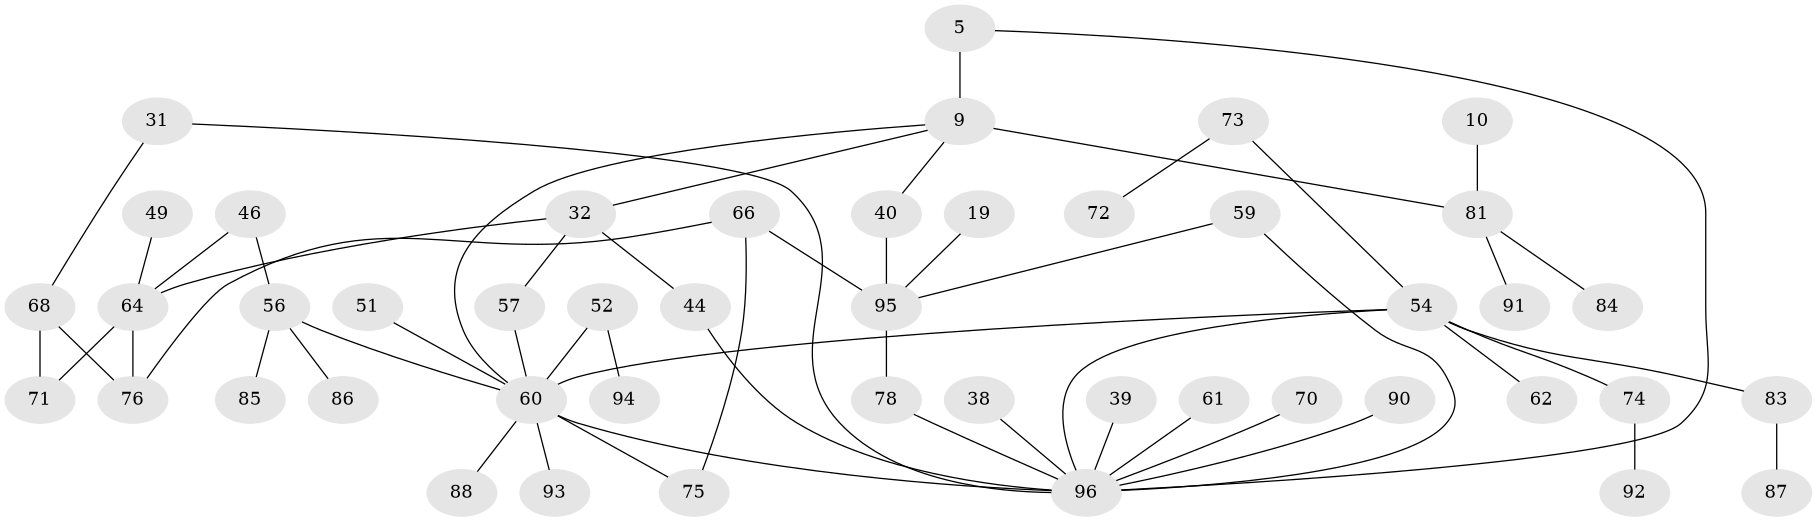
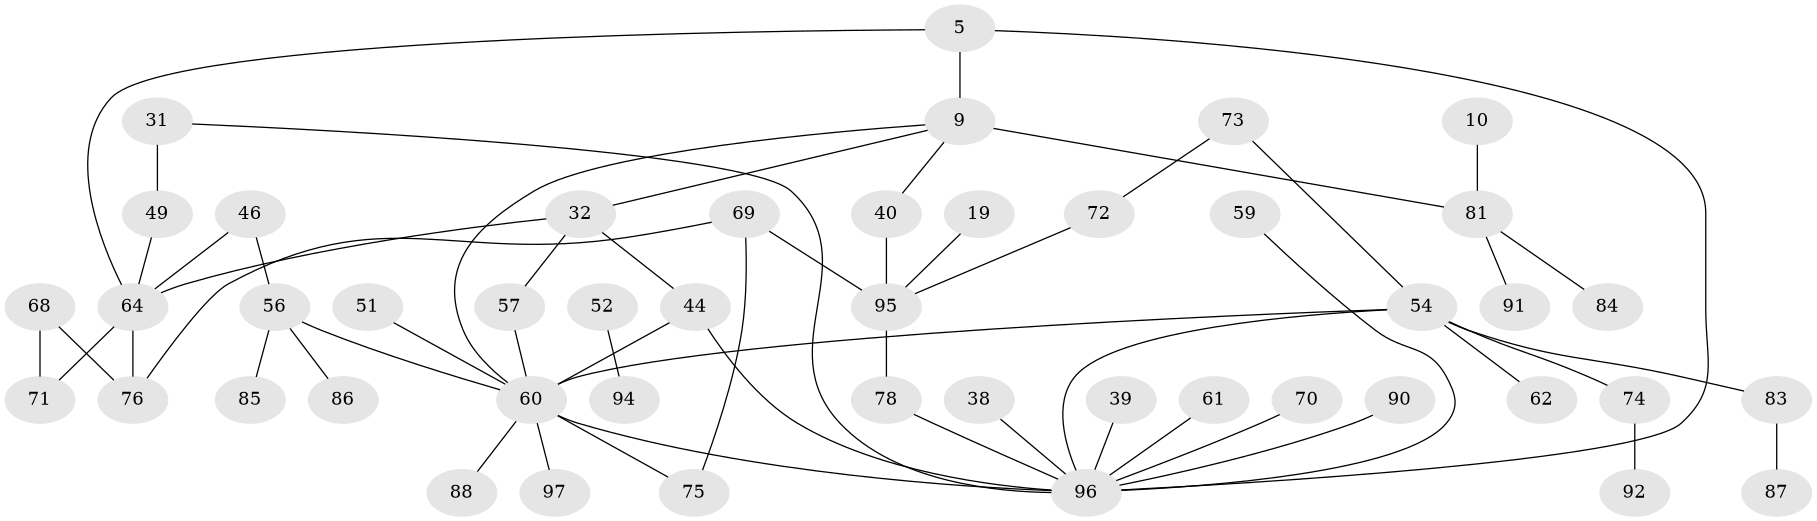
none -> (416, 46)
(97, 213) -> (157, 168)
(744, 214) -> (744, 214)
(1066, 261) -> (993, 261)
(567, 354) -> (622, 349)
(555, 493) -> (555, 493)
